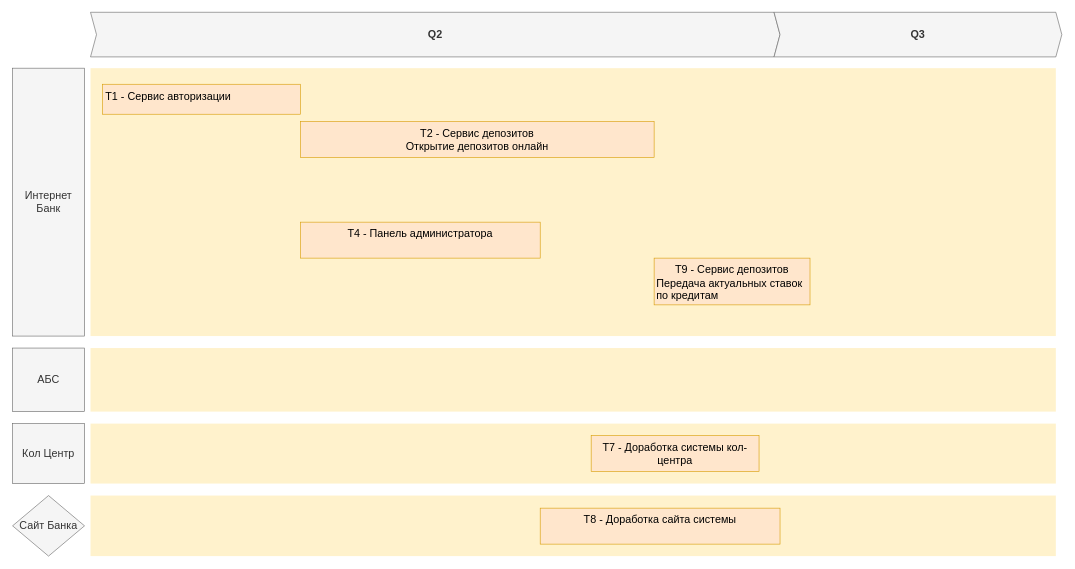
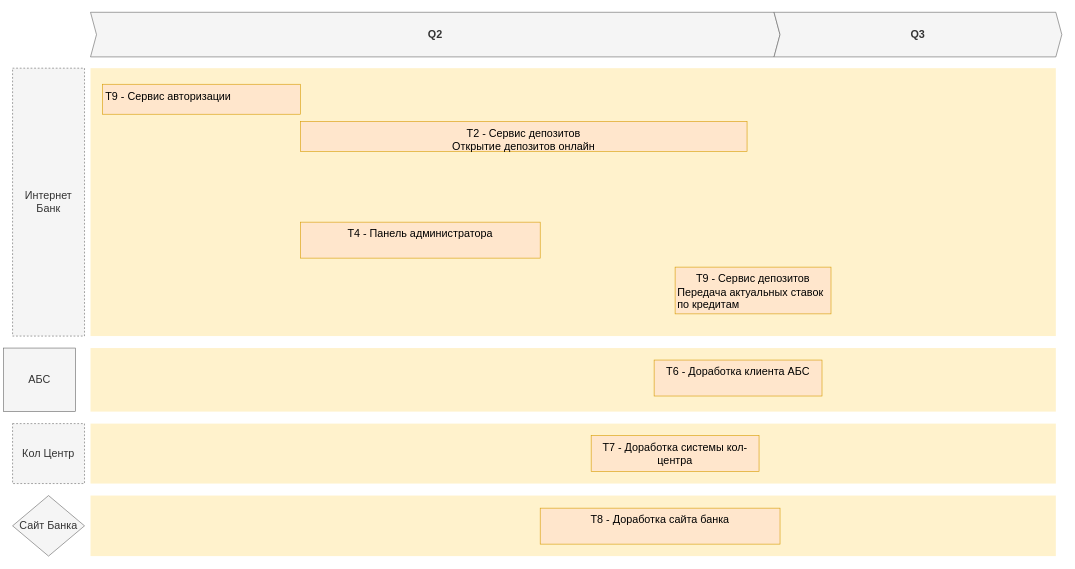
(171, 97) -> (171, 97)
(477, 140) -> (524, 137)
(48, 202) -> (48, 202)
(732, 282) -> (753, 291)
none -> (738, 378)
(48, 380) -> (39, 380)
(48, 454) -> (48, 454)
(660, 521) -> (660, 521)
